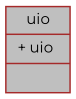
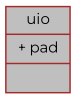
(36, 48) -> (38, 48)
